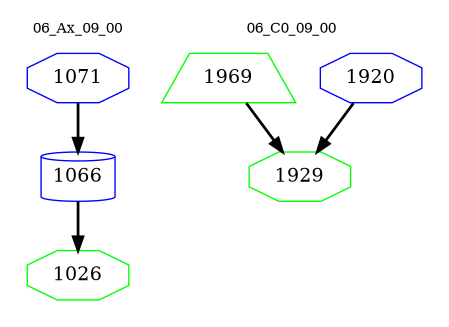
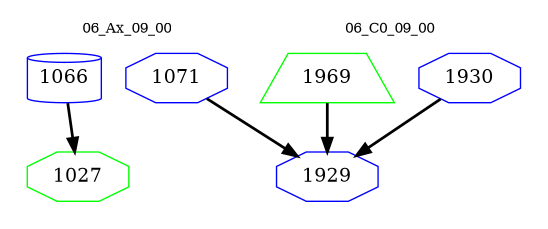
(371, 78) -> (470, 78)
(78, 121) -> (258, 131)
(300, 177) -> (327, 177)
(78, 275) -> (78, 177)
